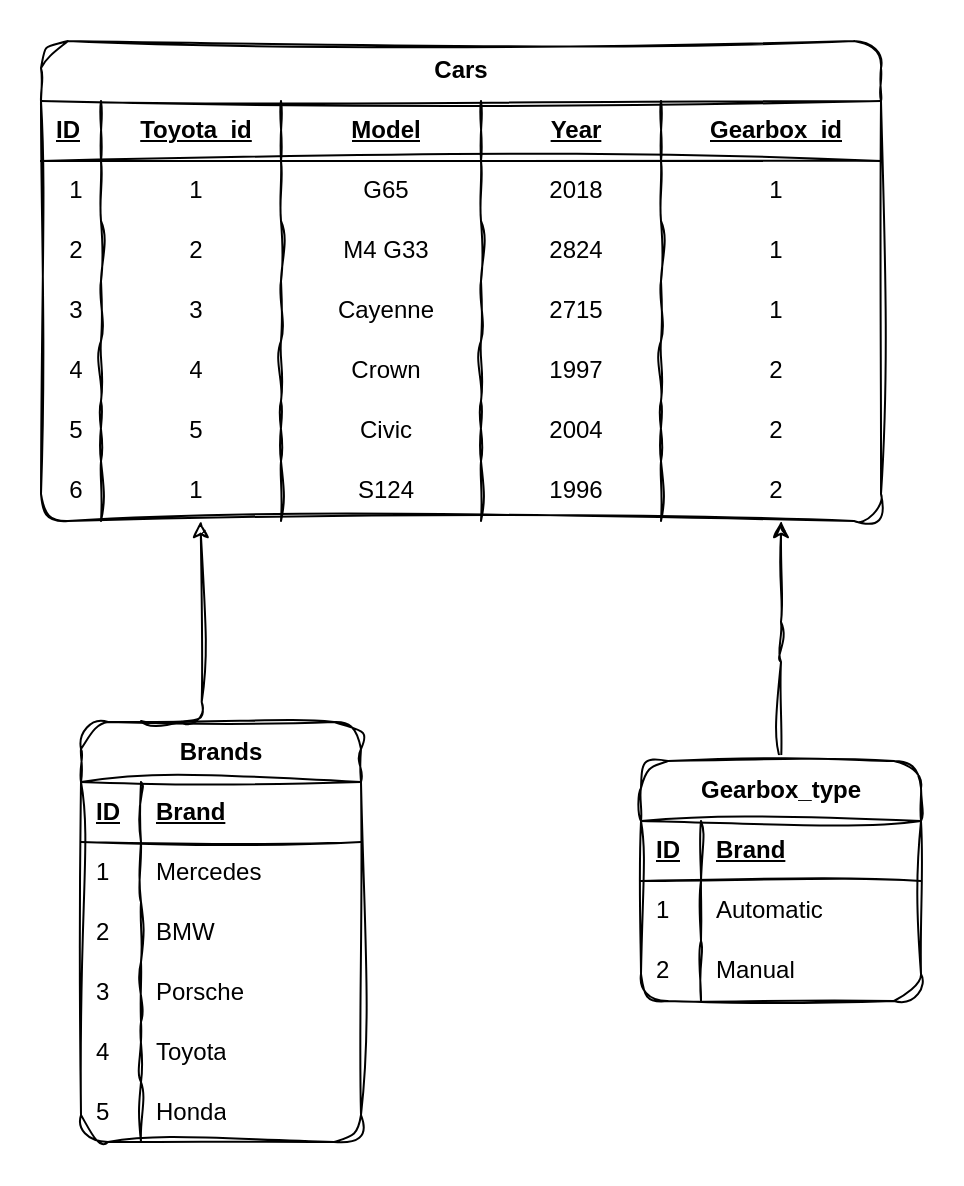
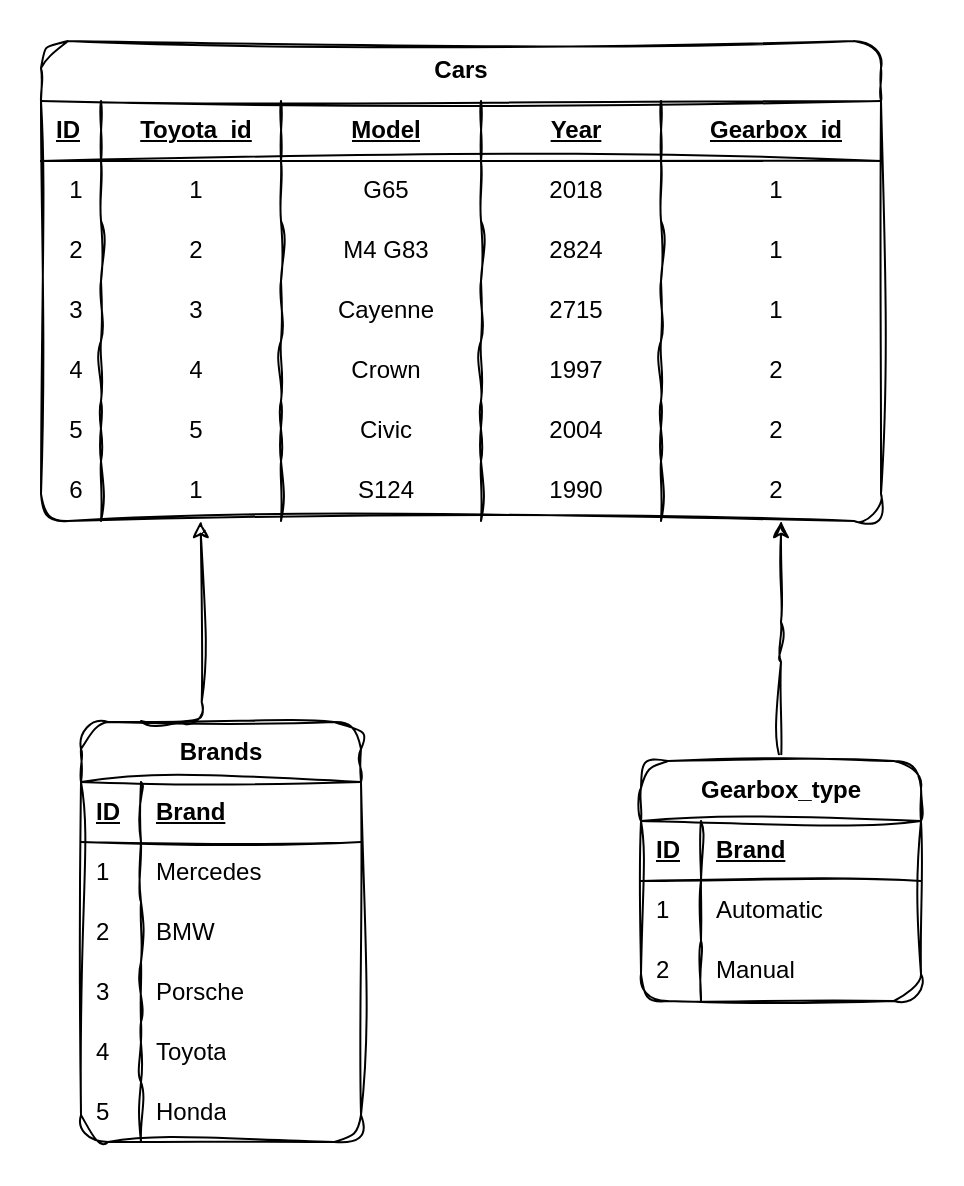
(387, 251) -> (387, 251)
(577, 491) -> (577, 491)
